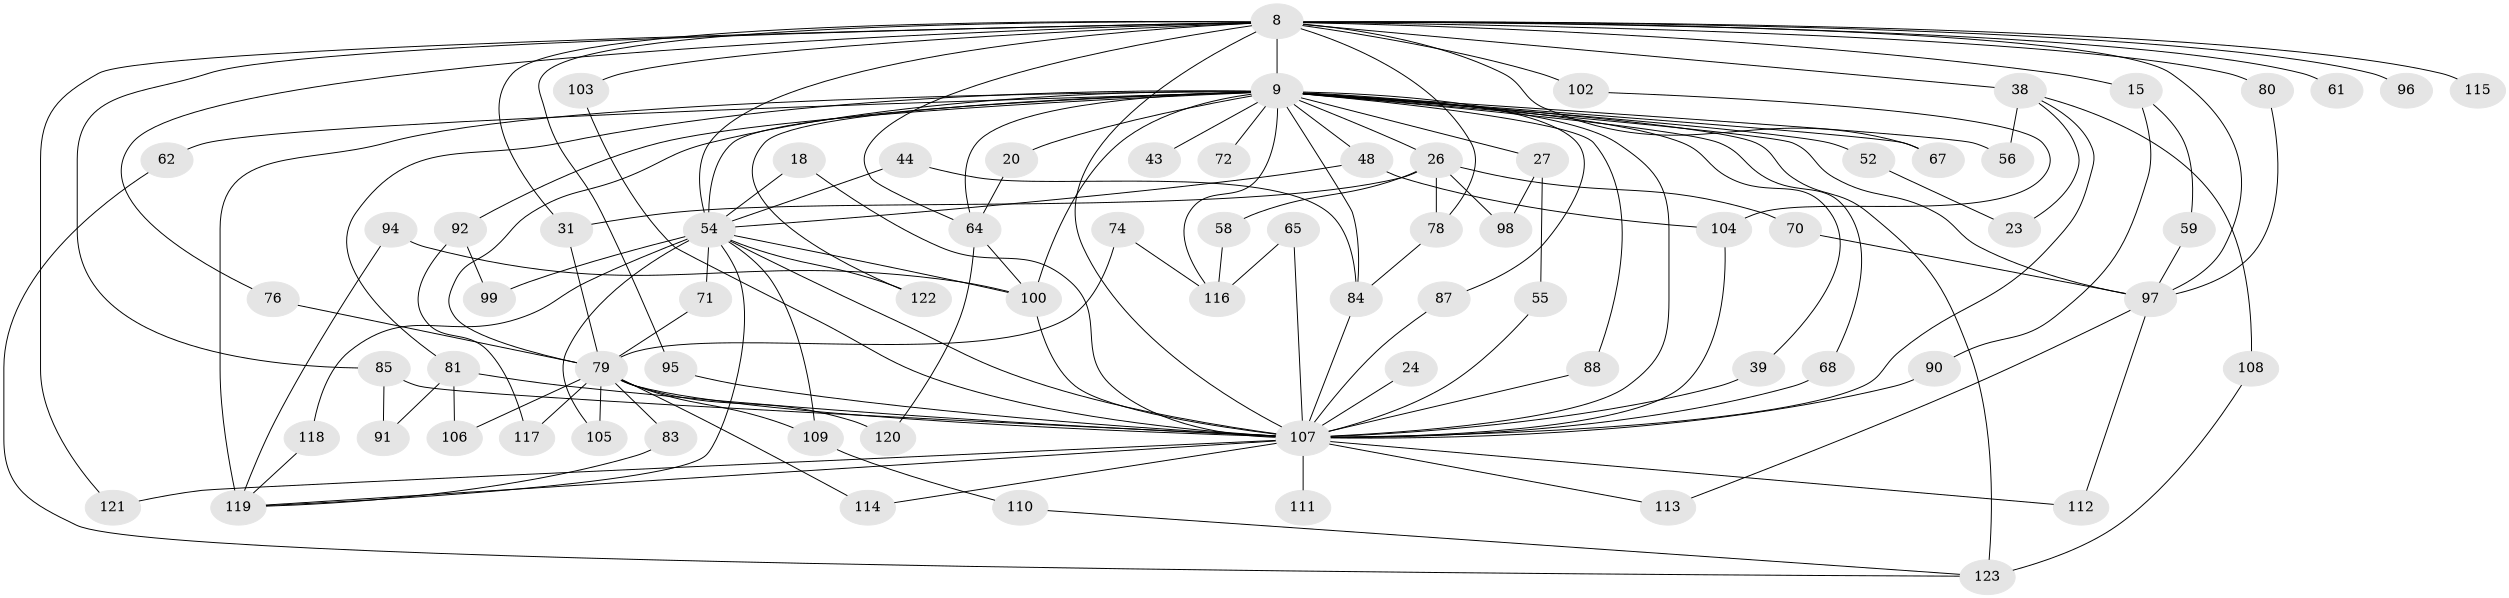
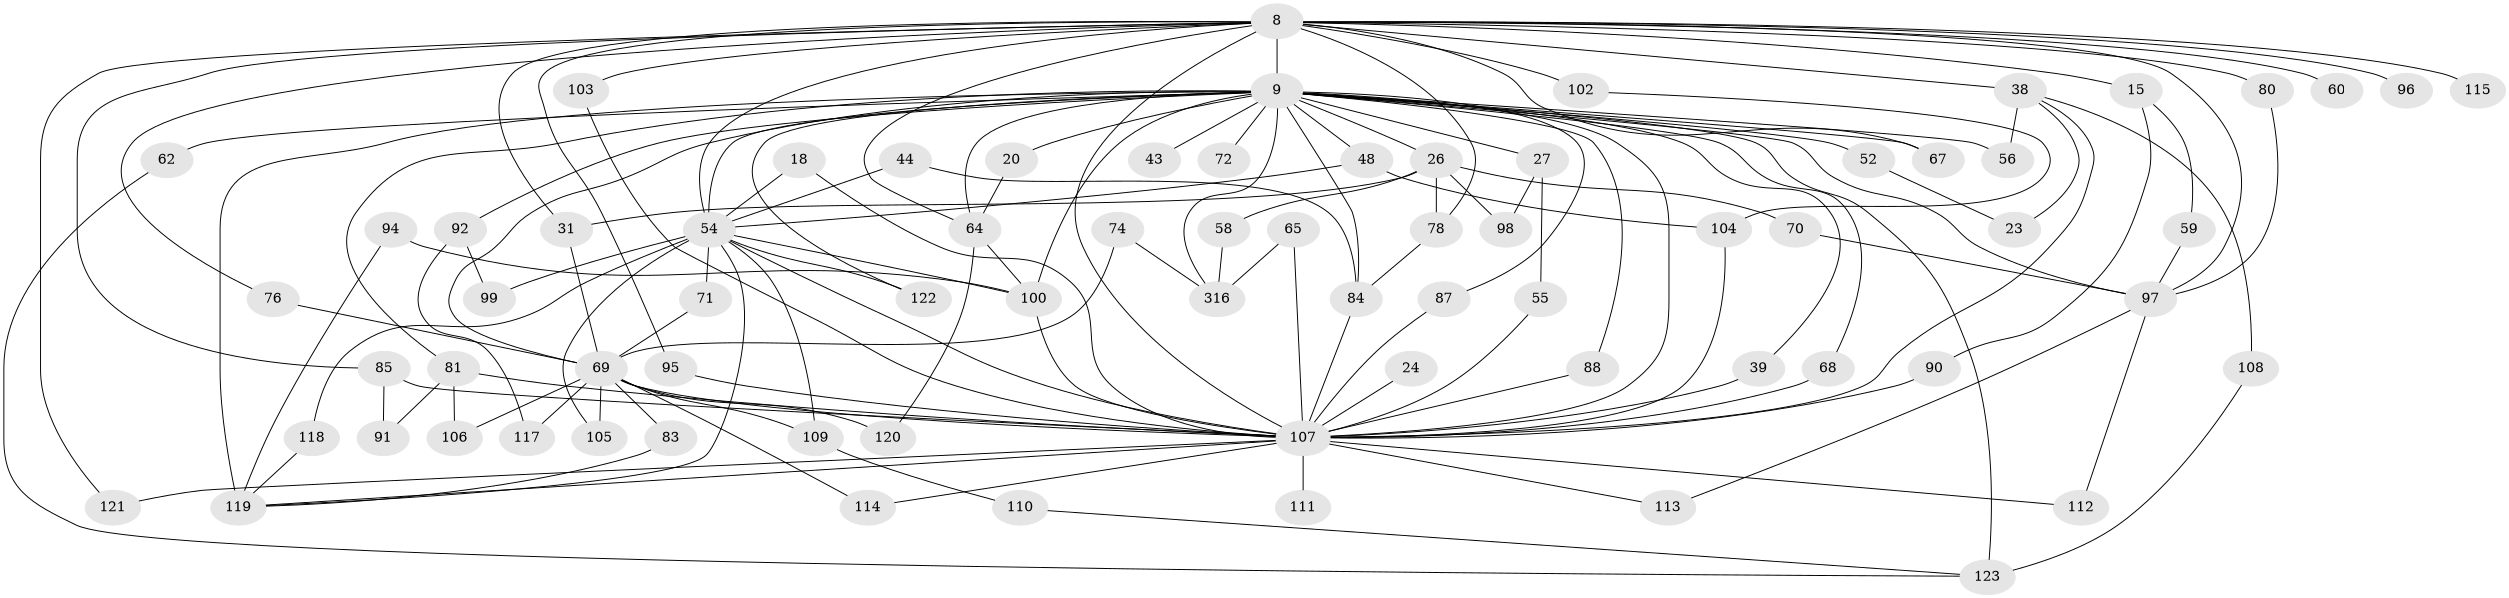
(2337, 91) -> (2337, 91)
(1217, 299) -> (1217, 299)
(601, 369) -> (601, 369)
